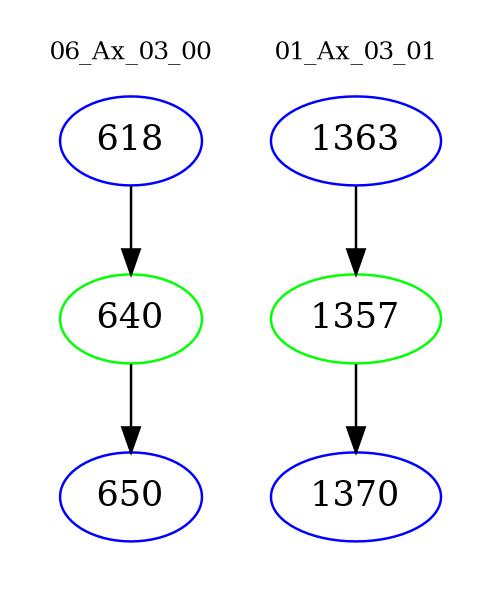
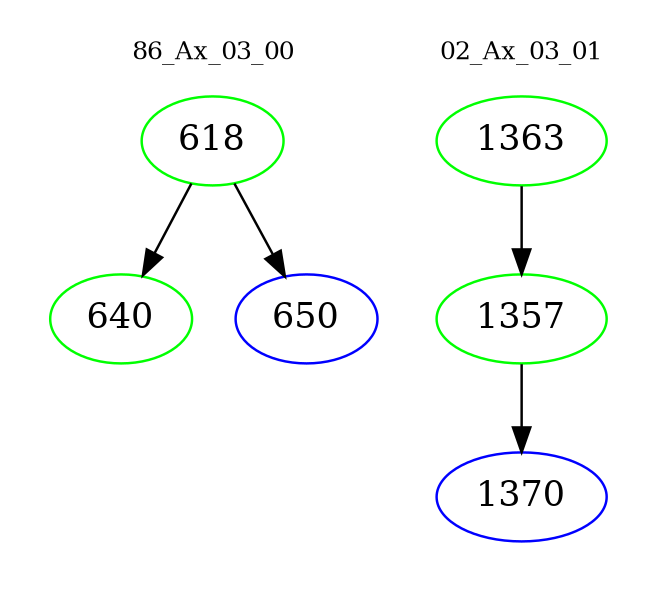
(131, 53) -> (214, 53)
(356, 53) -> (522, 53)
(131, 141) -> (213, 141)
(356, 141) -> (522, 141)
(131, 396) -> (254, 219)
